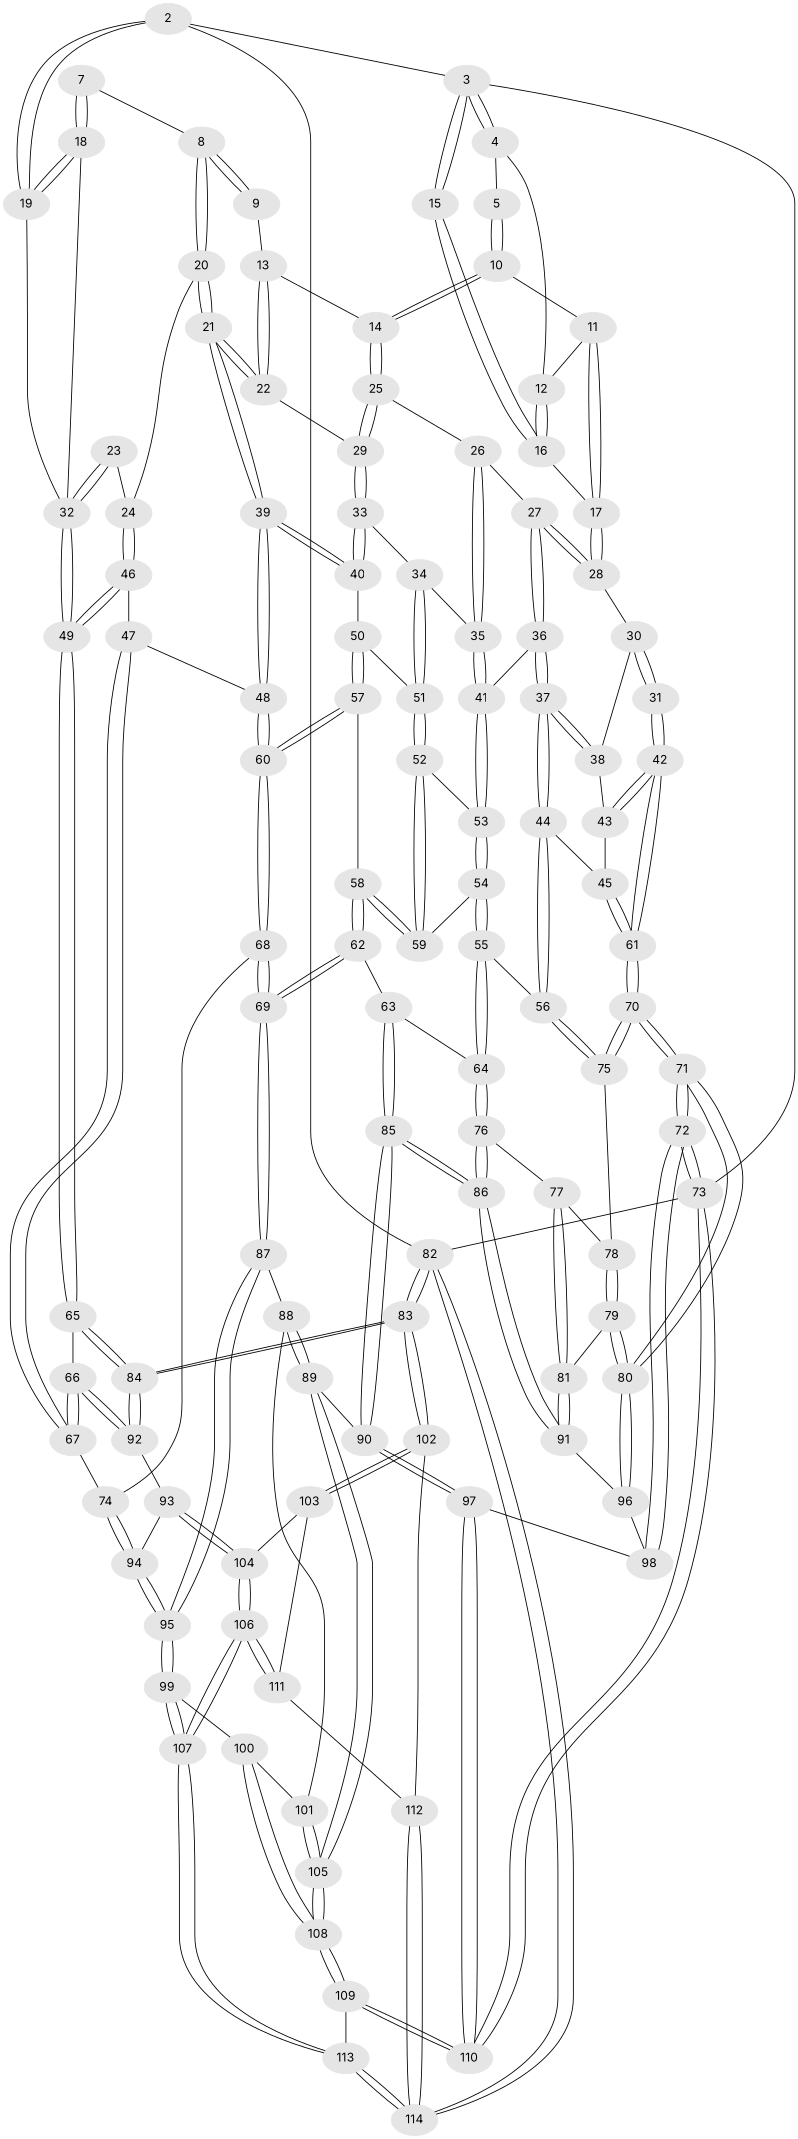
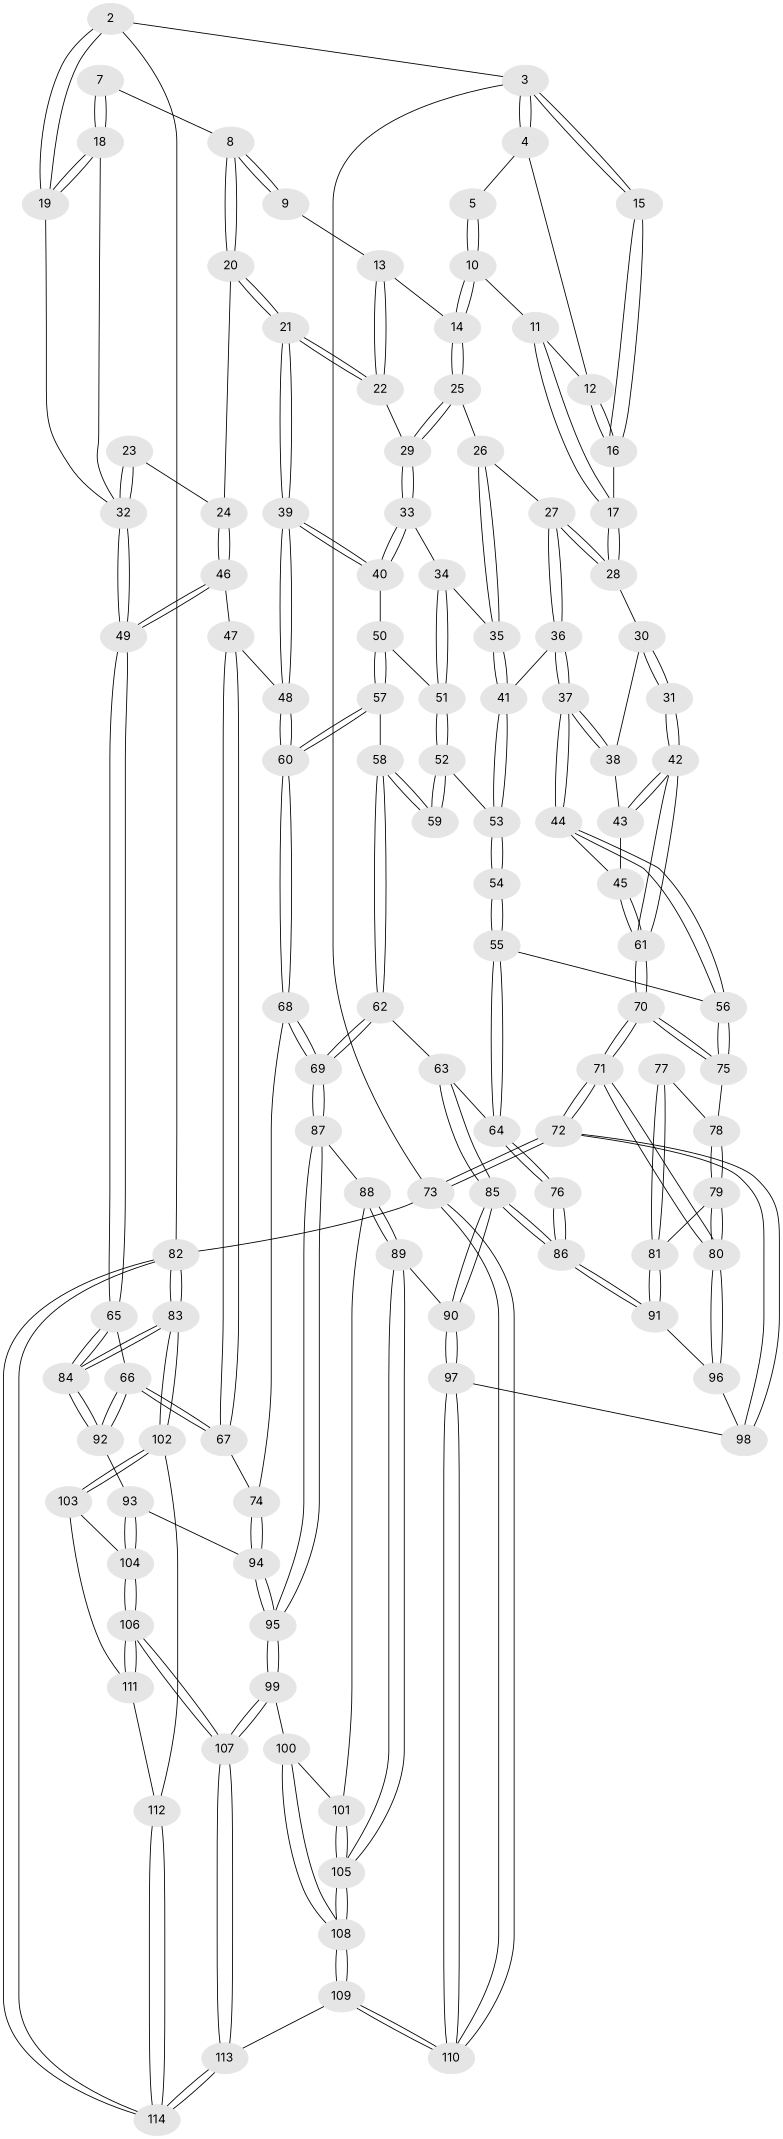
(451, 915) -> none
(519, 1162) -> none
